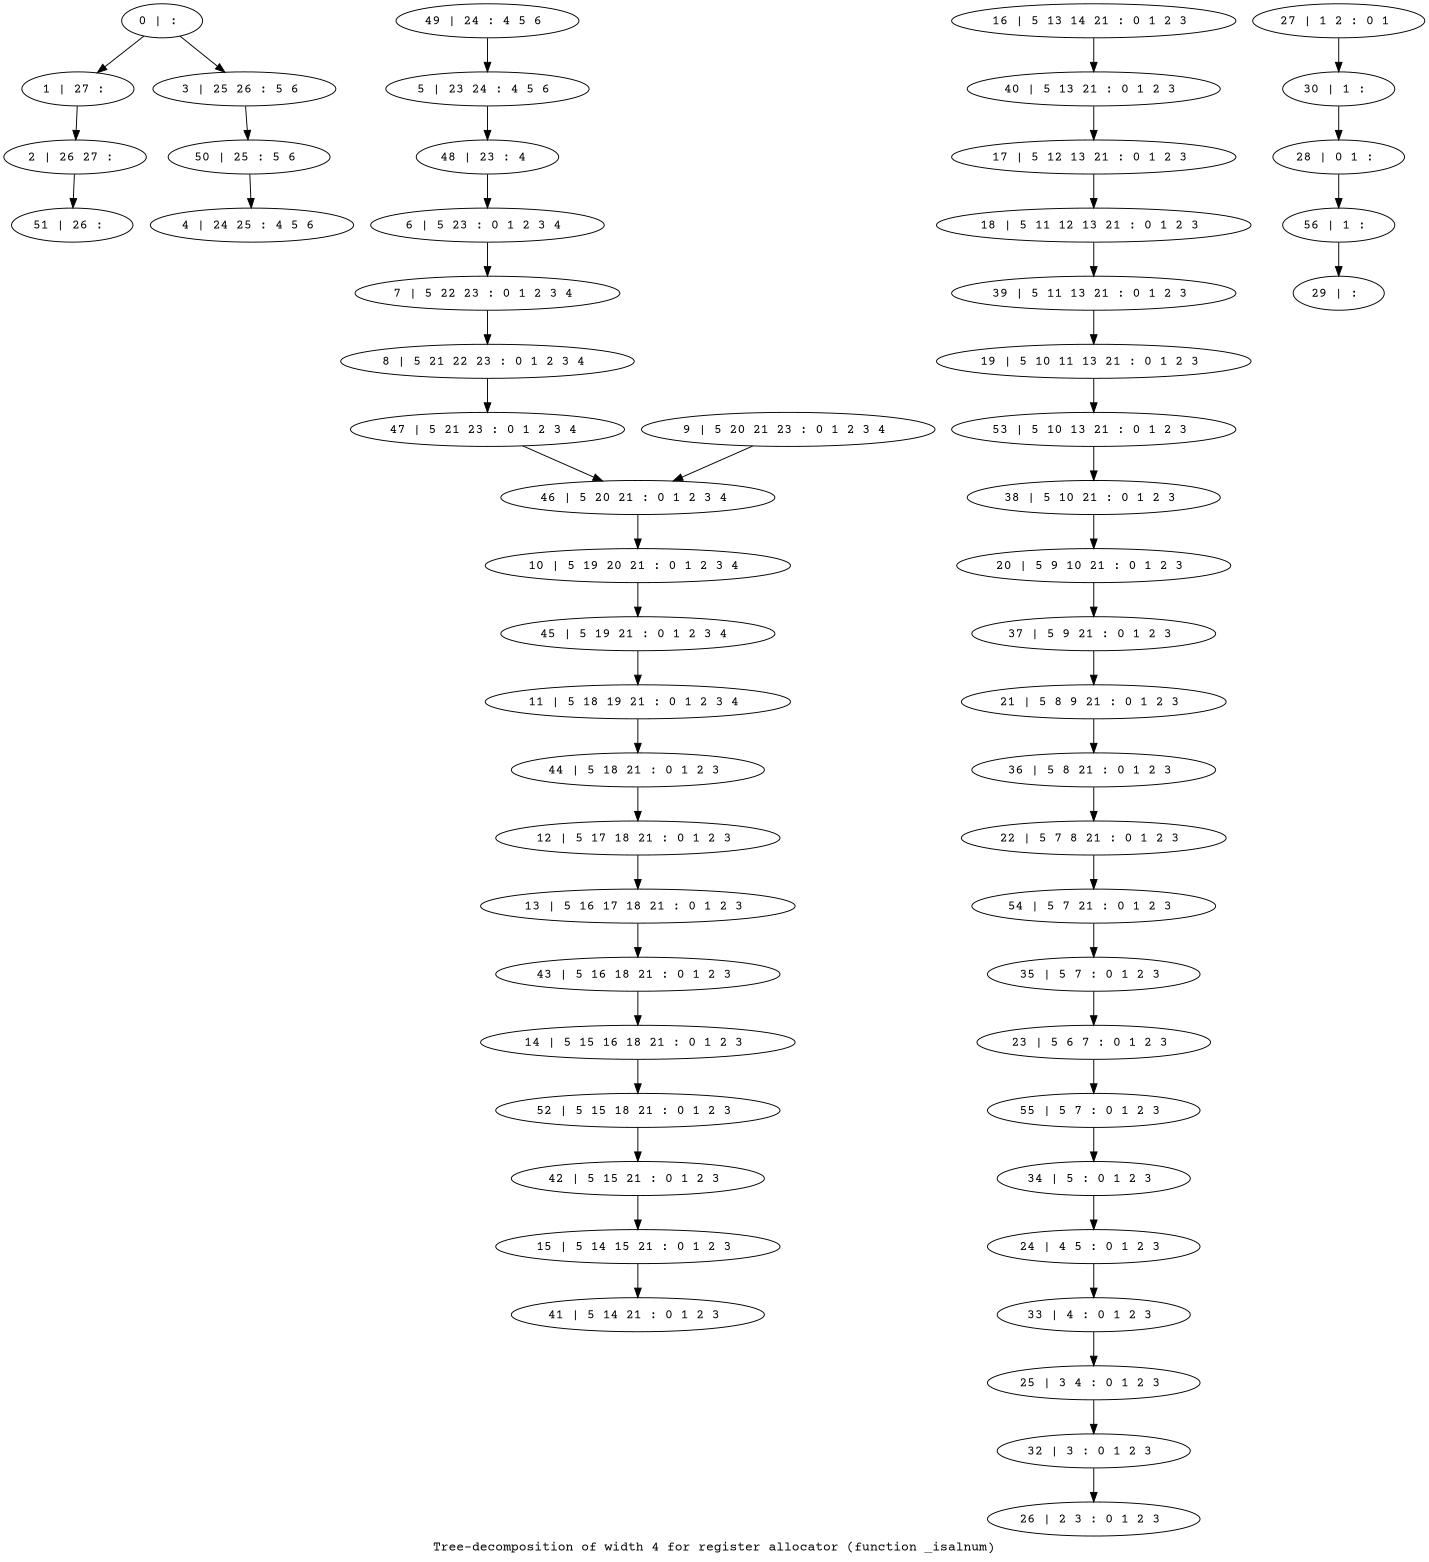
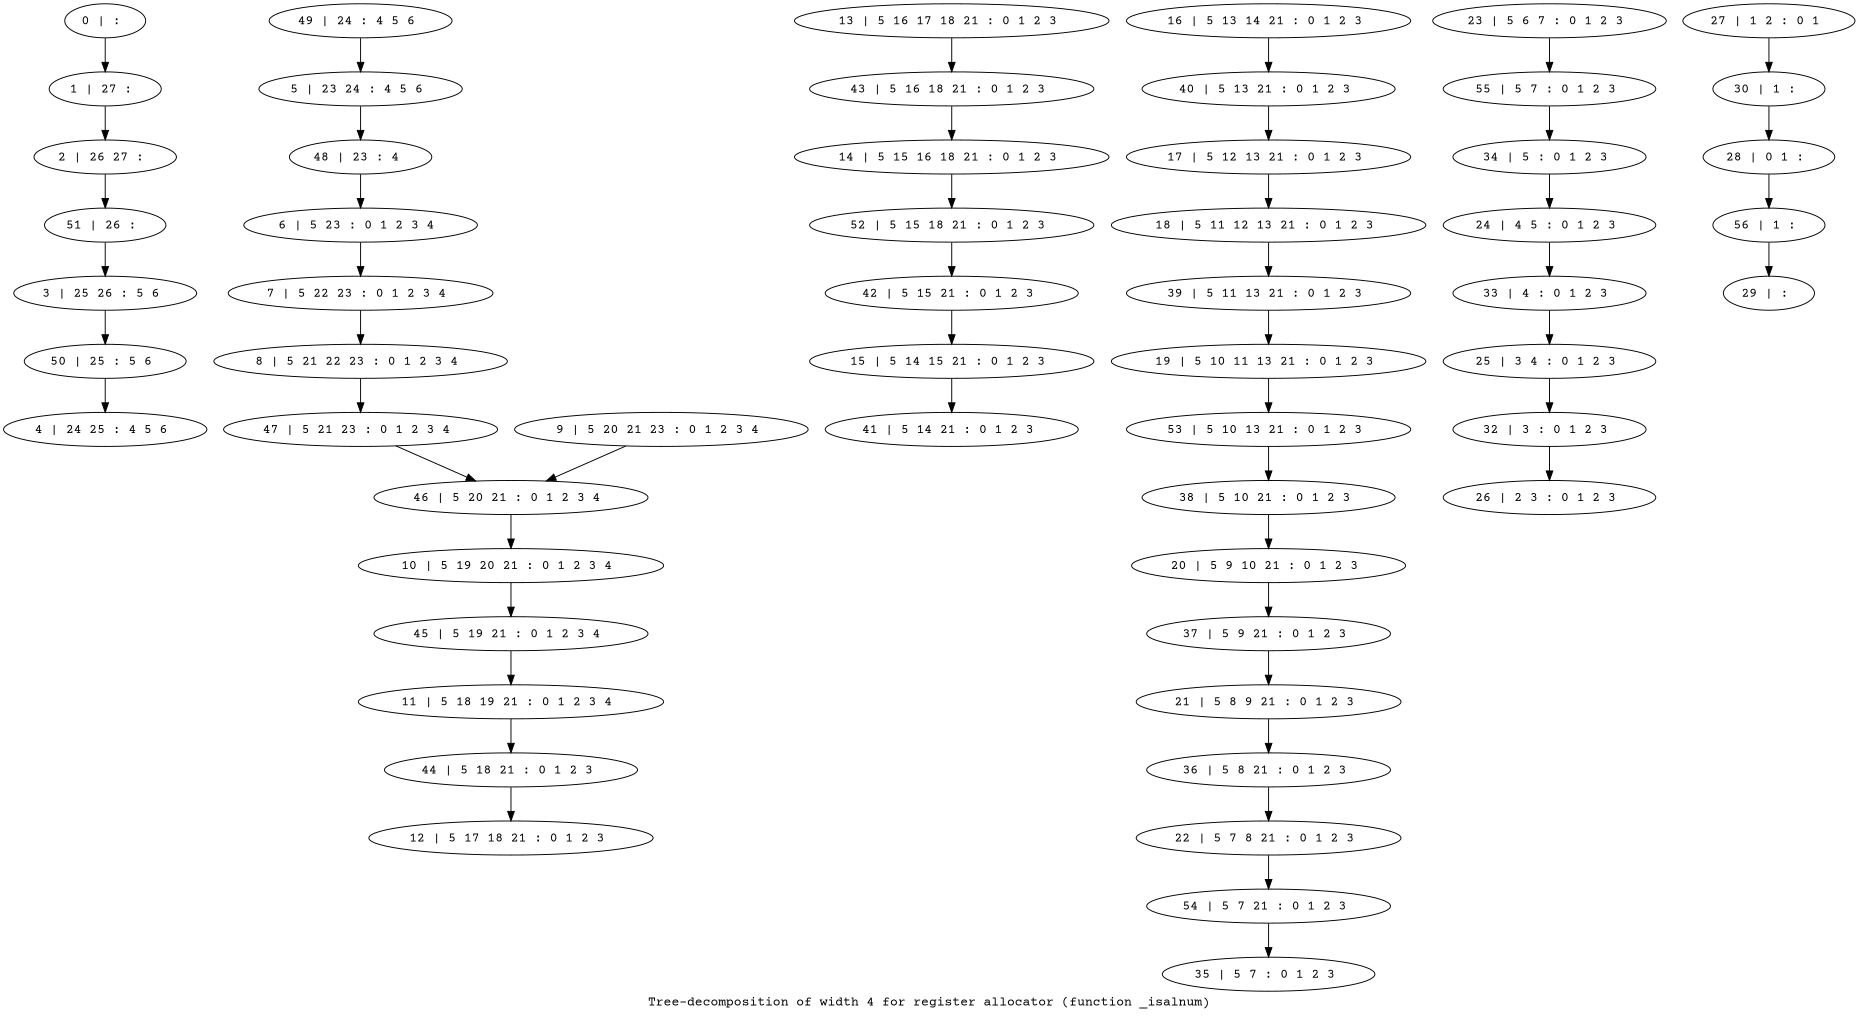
(199, 51) -> (105, 255)
(638, 867) -> none
(1094, 1004) -> none
